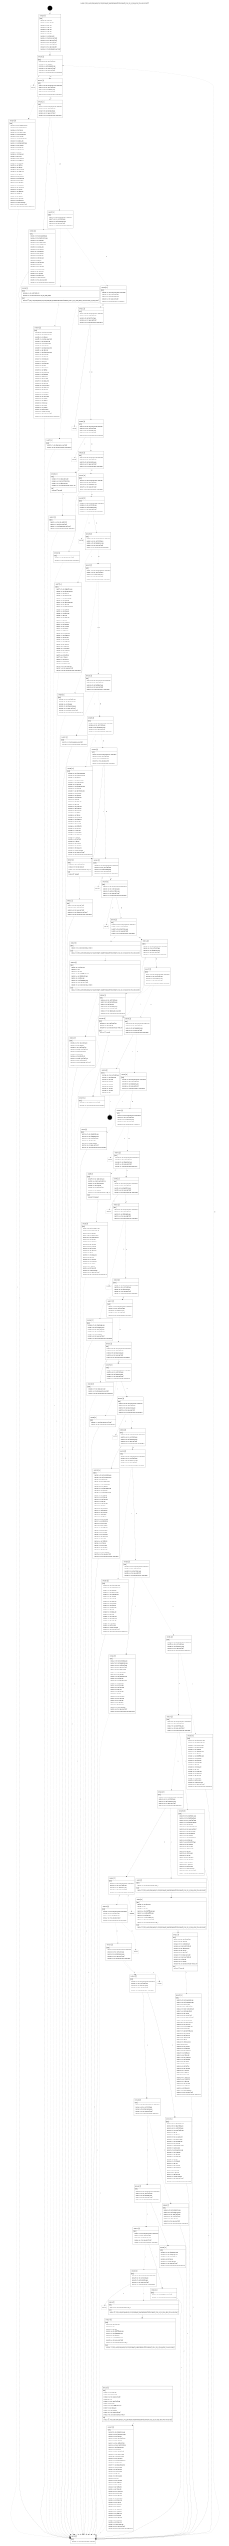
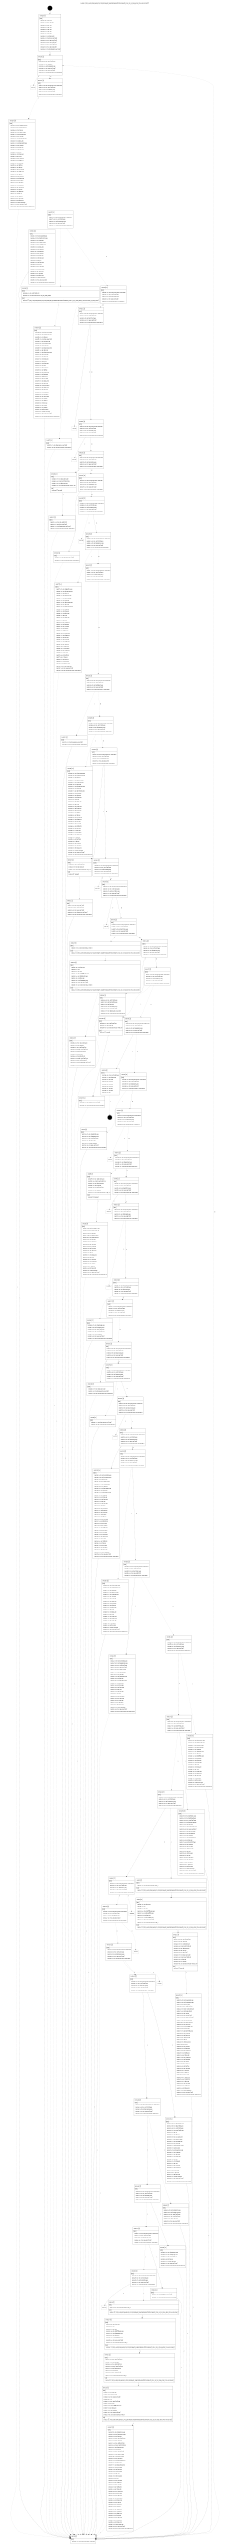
(50, 109) -> none
(71, 704) -> none
none -> (139, 2368)
